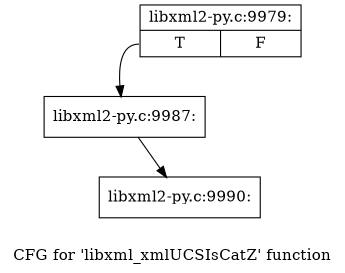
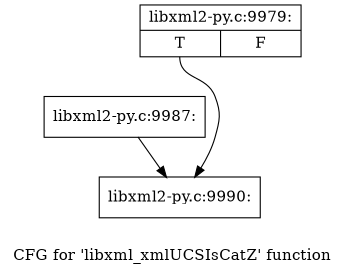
(121, 60) -> (218, 106)
